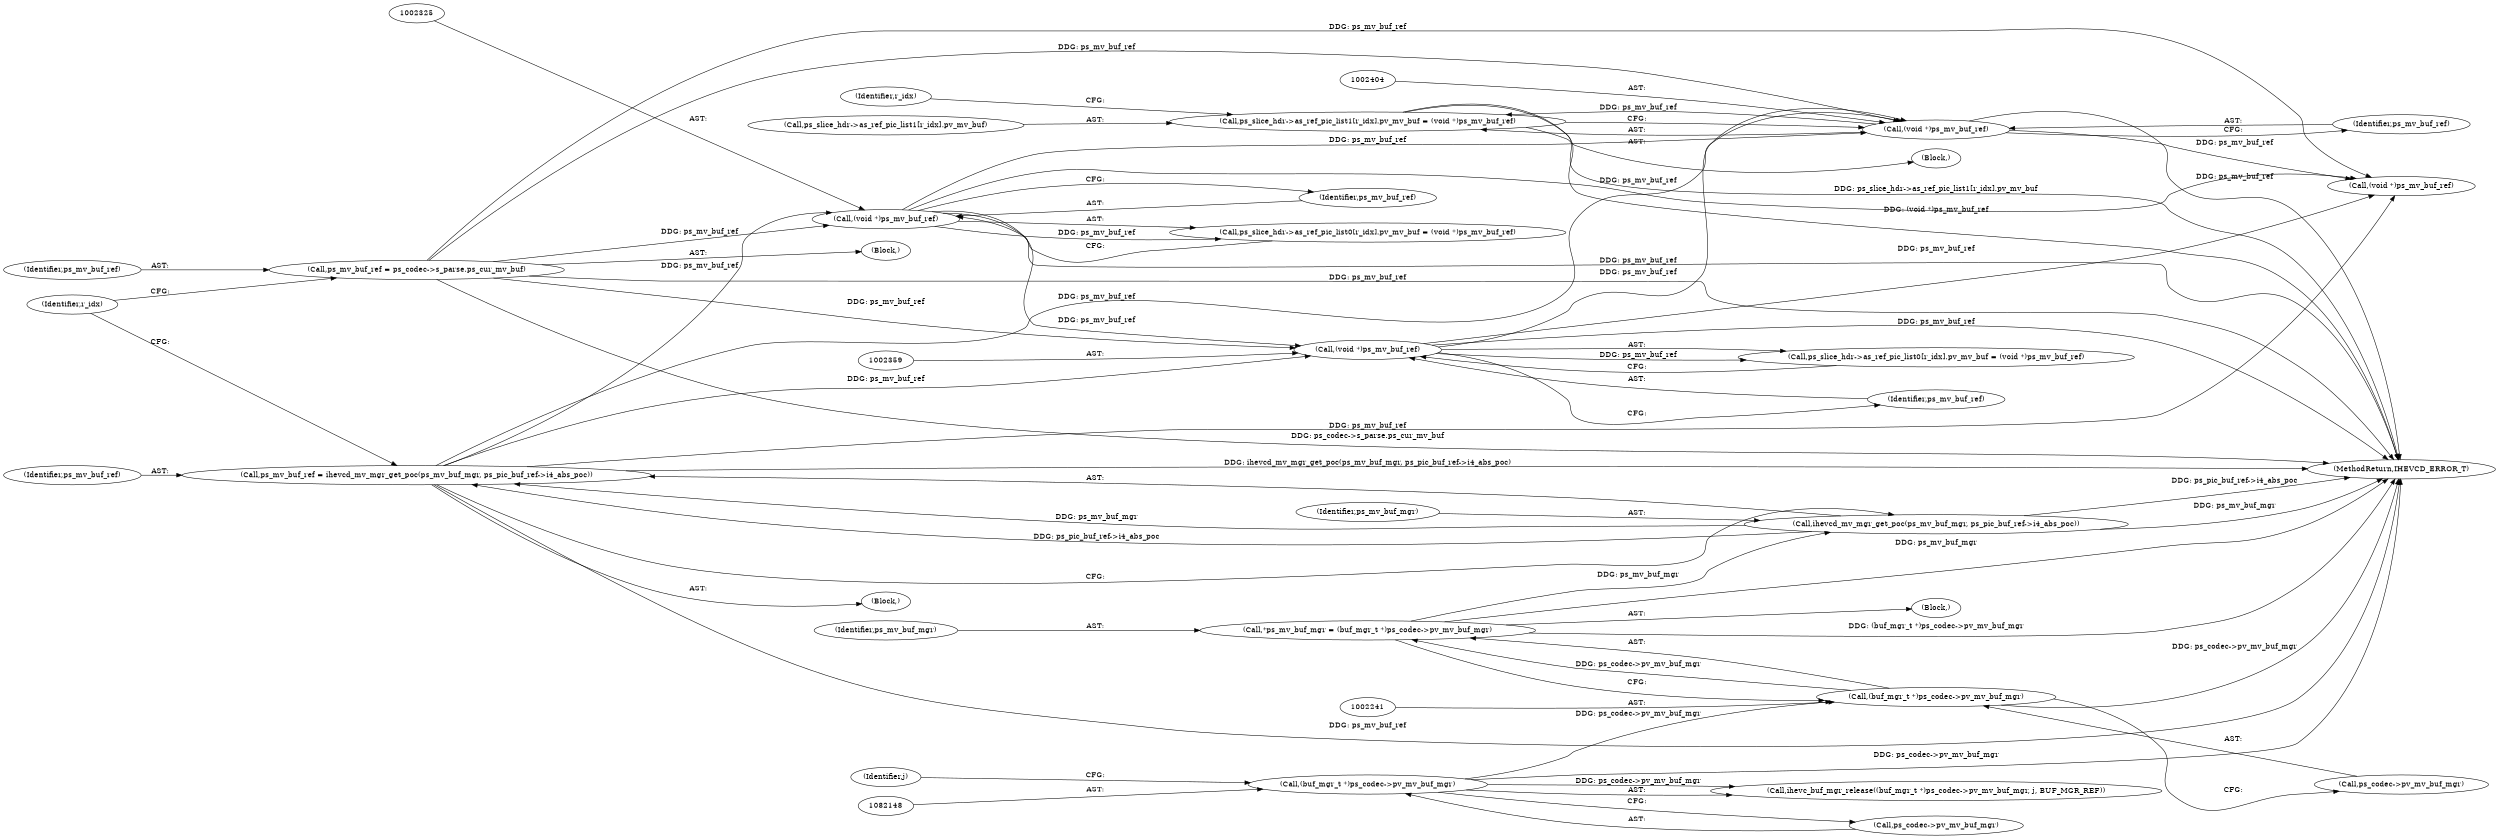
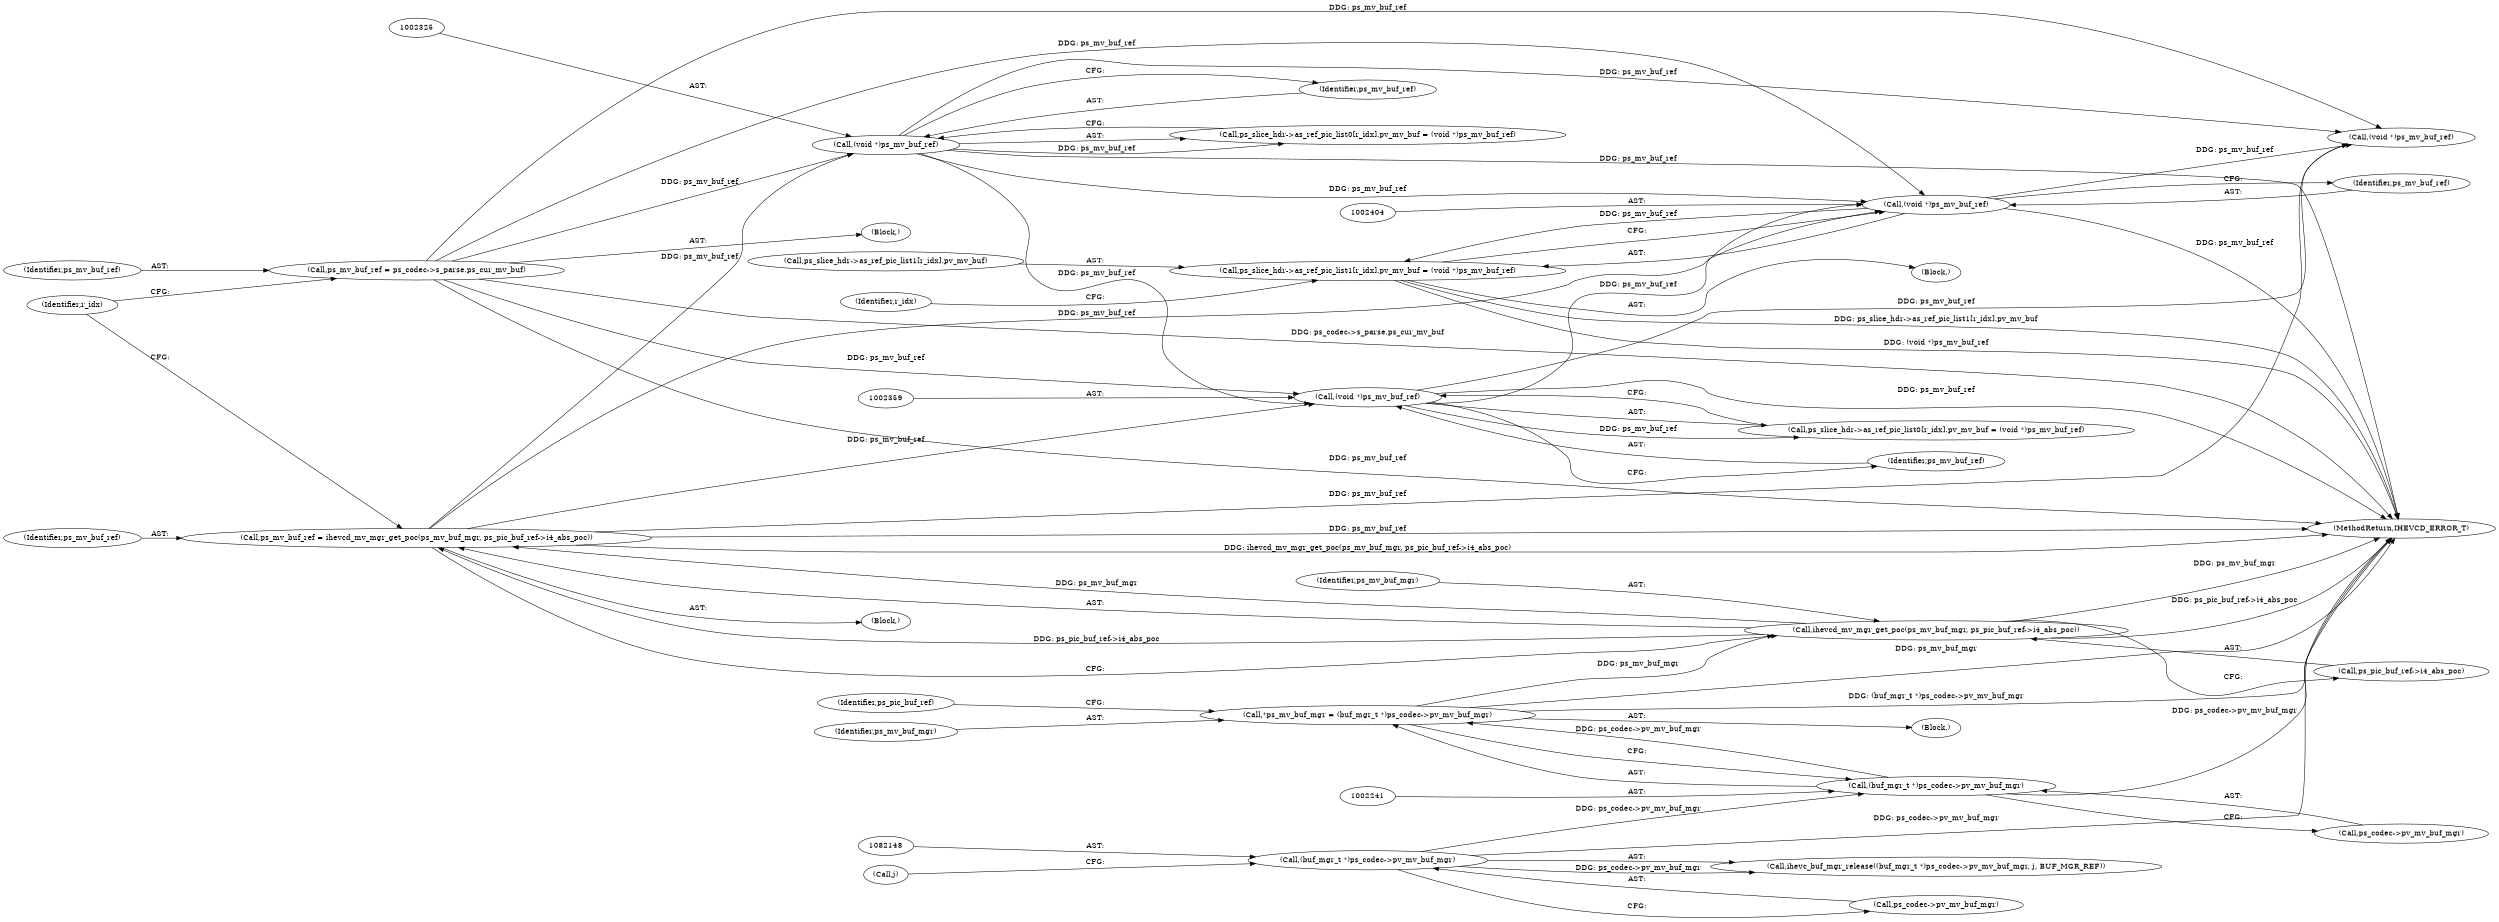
none -> (2401, 671)
none -> (886, 703)
(886, 777) -> (886, 875)
